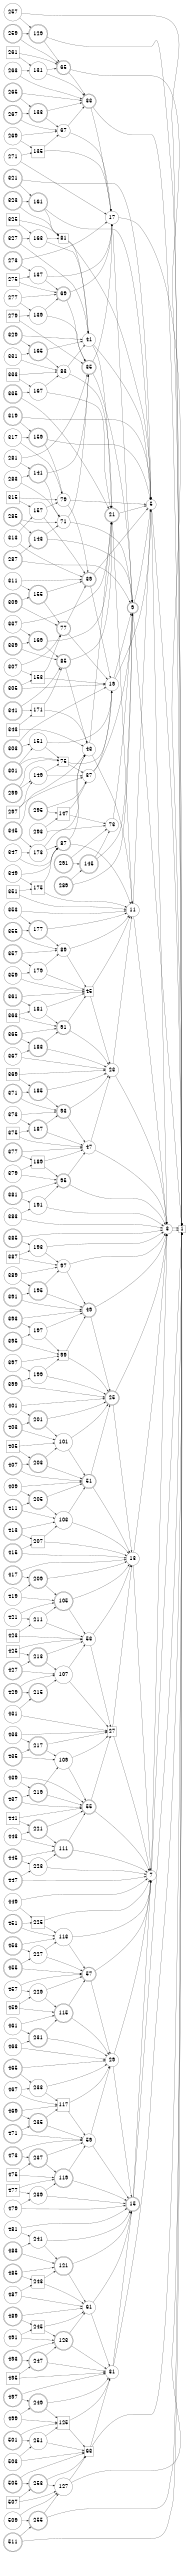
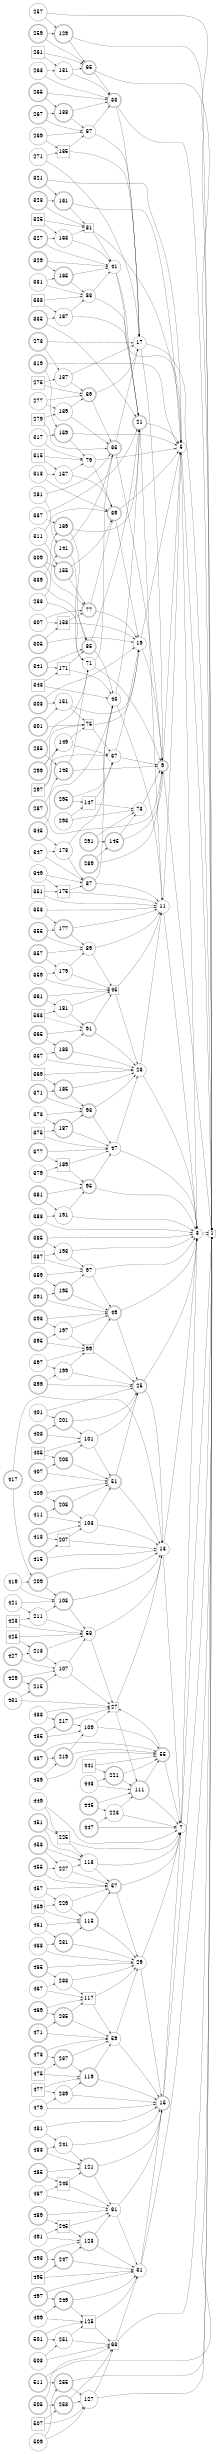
(13, 1016) -> (38, 1016)
(133, 1802) -> (126, 1744)
